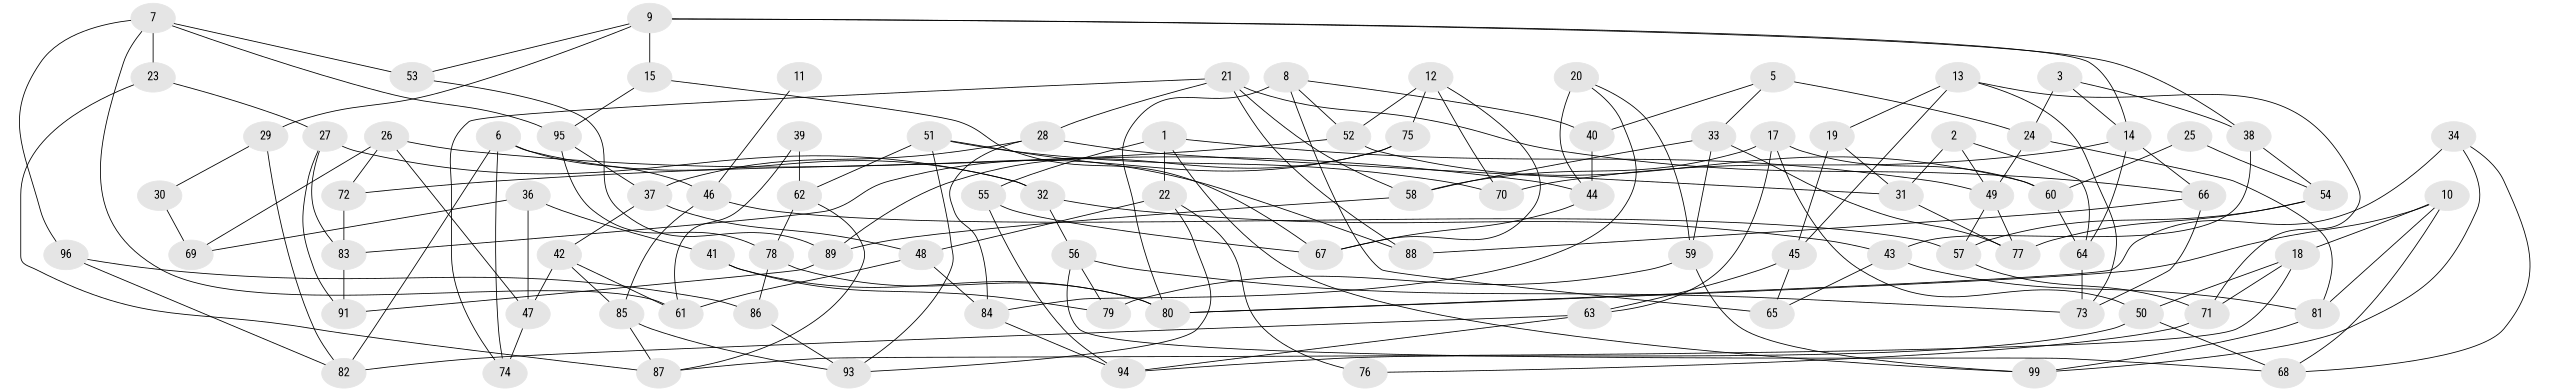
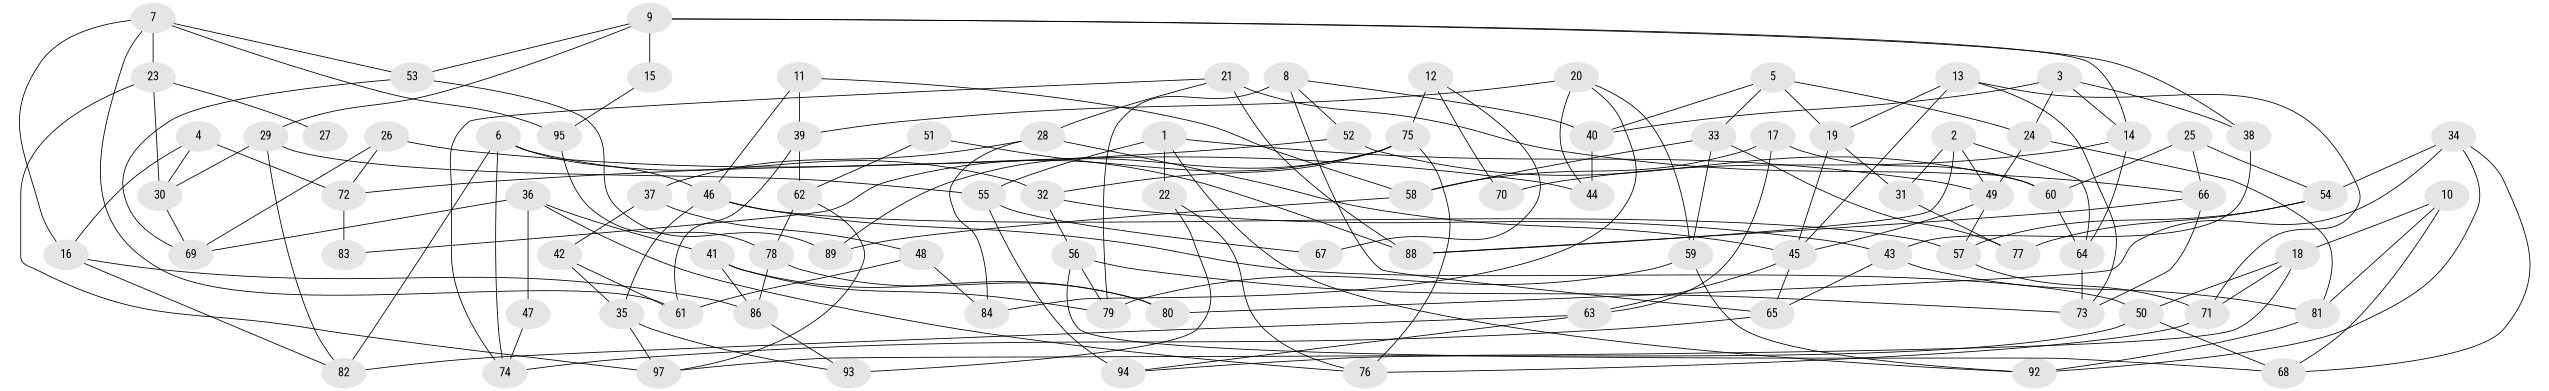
none -> (1801, 105)
none -> (1188, 106)
none -> (799, 107)
(1390, 107) -> none
none -> (1826, 109)
none -> (197, 110)
(982, 133) -> none
none -> (198, 136)
(1296, 136) -> (1083, 101)
none -> (157, 139)
(1125, 140) -> (1114, 131)
(753, 158) -> (1154, 179)
(1216, 164) -> none
(605, 166) -> none
(2287, 166) -> (2390, 166)
none -> (536, 173)
(2176, 173) -> (2197, 166)
(1614, 180) -> (1398, 213)
(312, 199) -> none
(457, 225) -> none
(2005, 225) -> (1895, 229)
(1458, 229) -> none
(1018, 231) -> none
none -> (1715, 235)
(66, 255) -> (66, 255)
none -> (1443, 261)
(2125, 271) -> none
(949, 273) -> none
(544, 285) -> none
none -> (739, 291)
(1917, 293) -> (1496, 276)
(344, 314) -> none
(622, 314) -> (622, 314)
none -> (935, 325)
none -> (1108, 342)
(1055, 344) -> none
(659, 373) -> (659, 373)
(2034, 373) -> (2034, 373)
